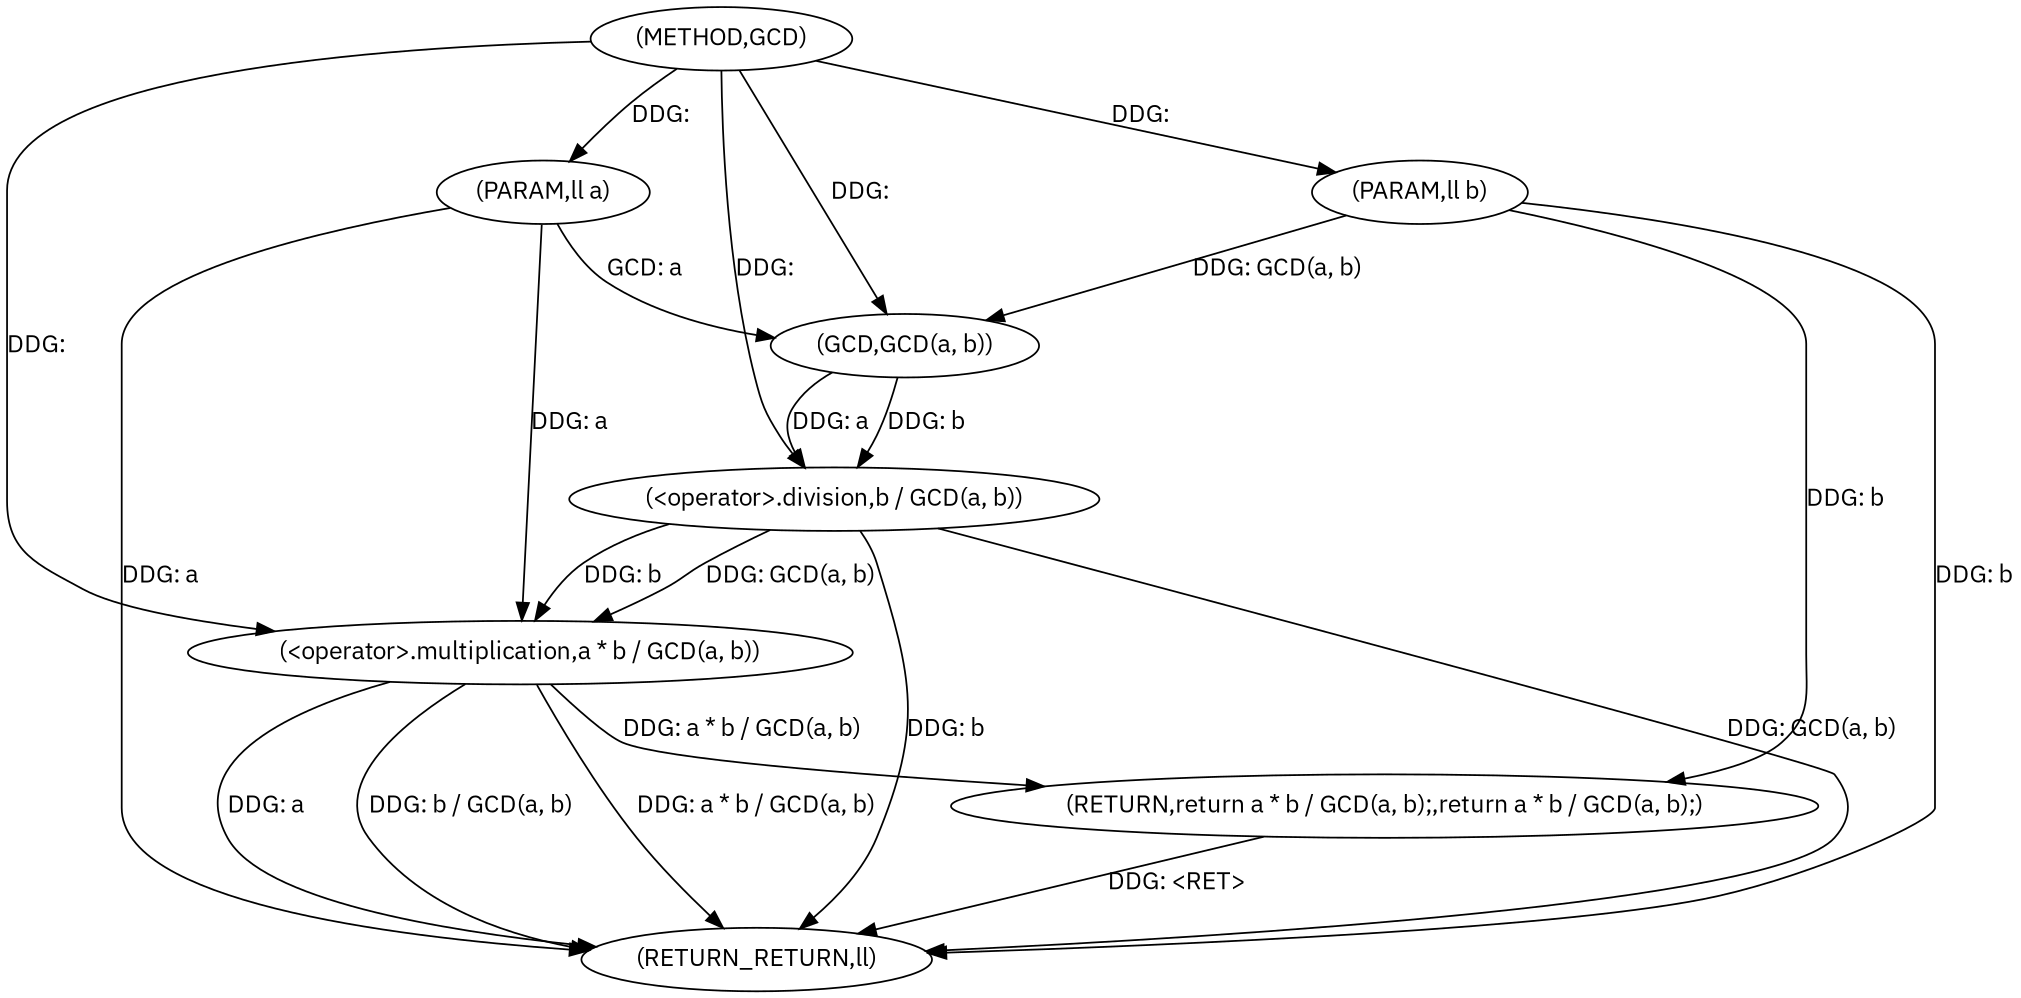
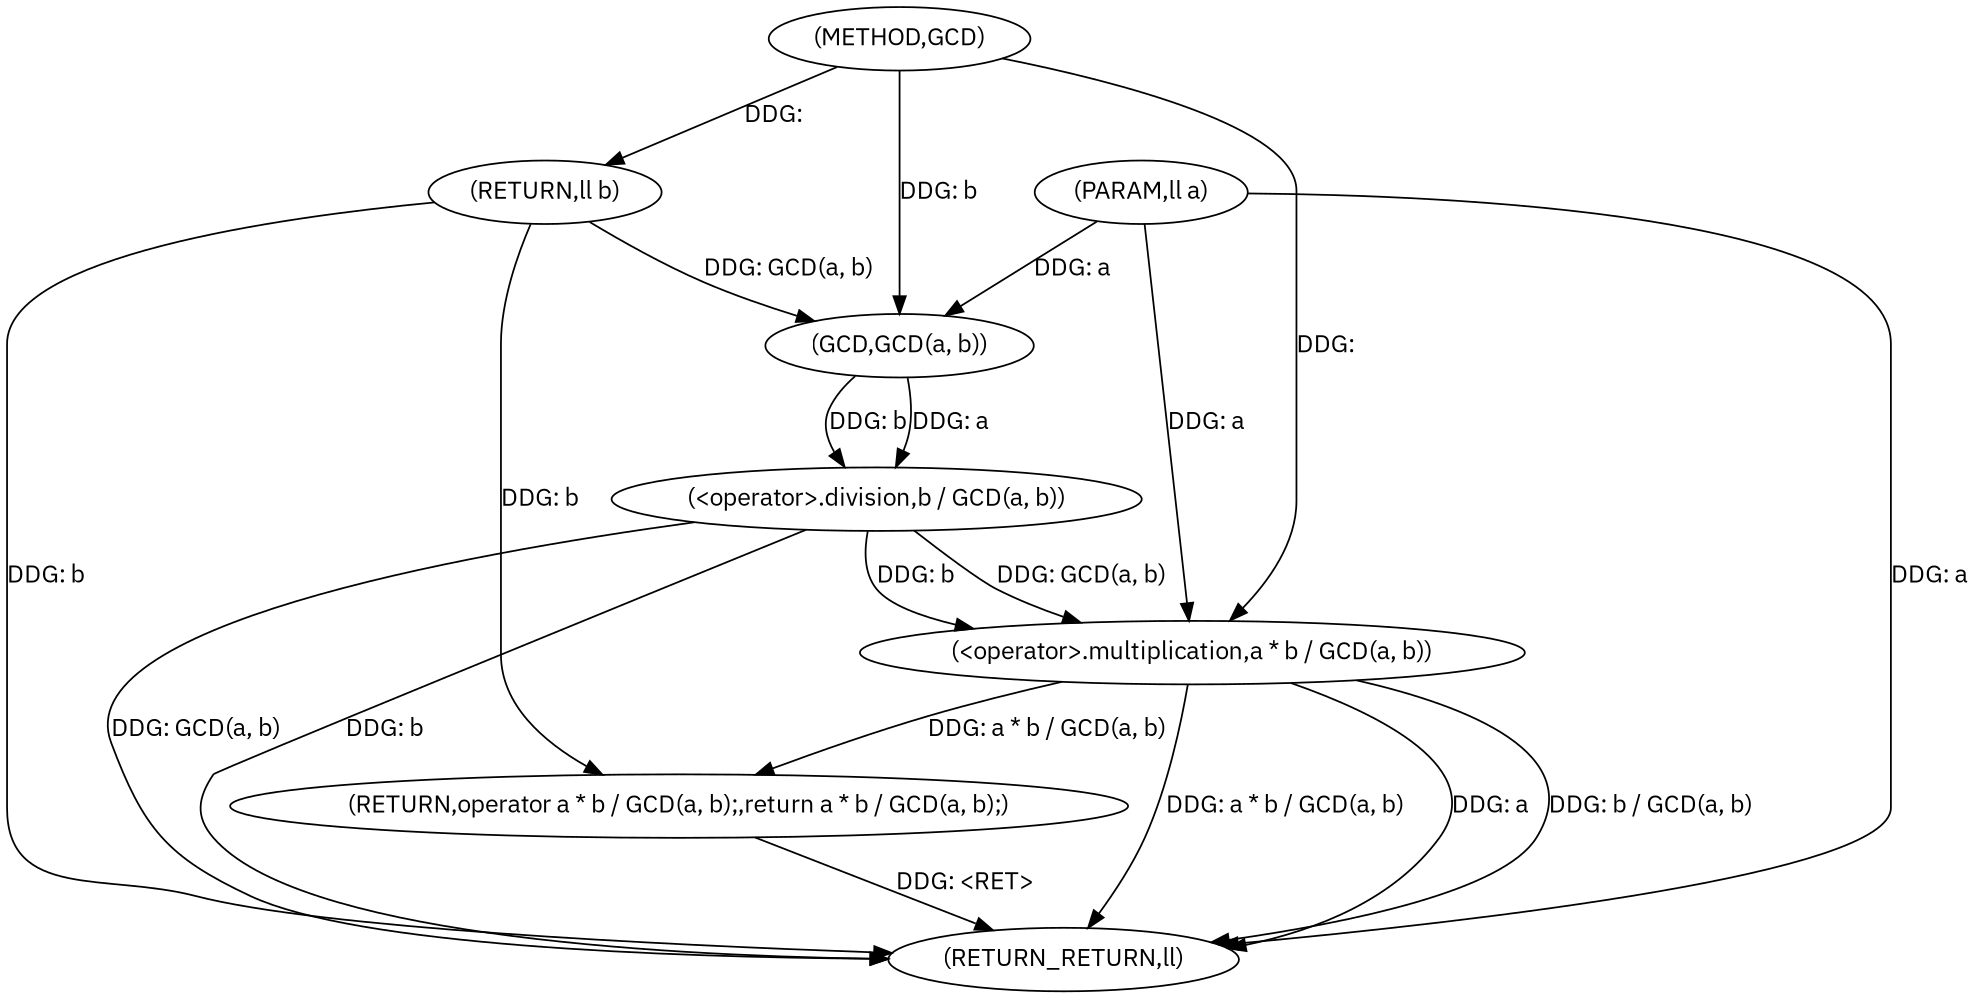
(627, 106) -> none
(863, 192) -> (939, 192)
(1420, 192) -> (545, 192)
(735, 268) -> none
(645, 269) -> (1072, 269)
(1385, 806) -> (679, 806)
